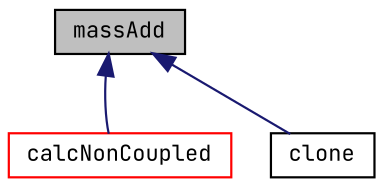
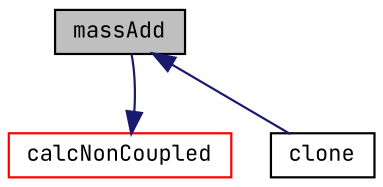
(105, 105) -> (135, 83)
